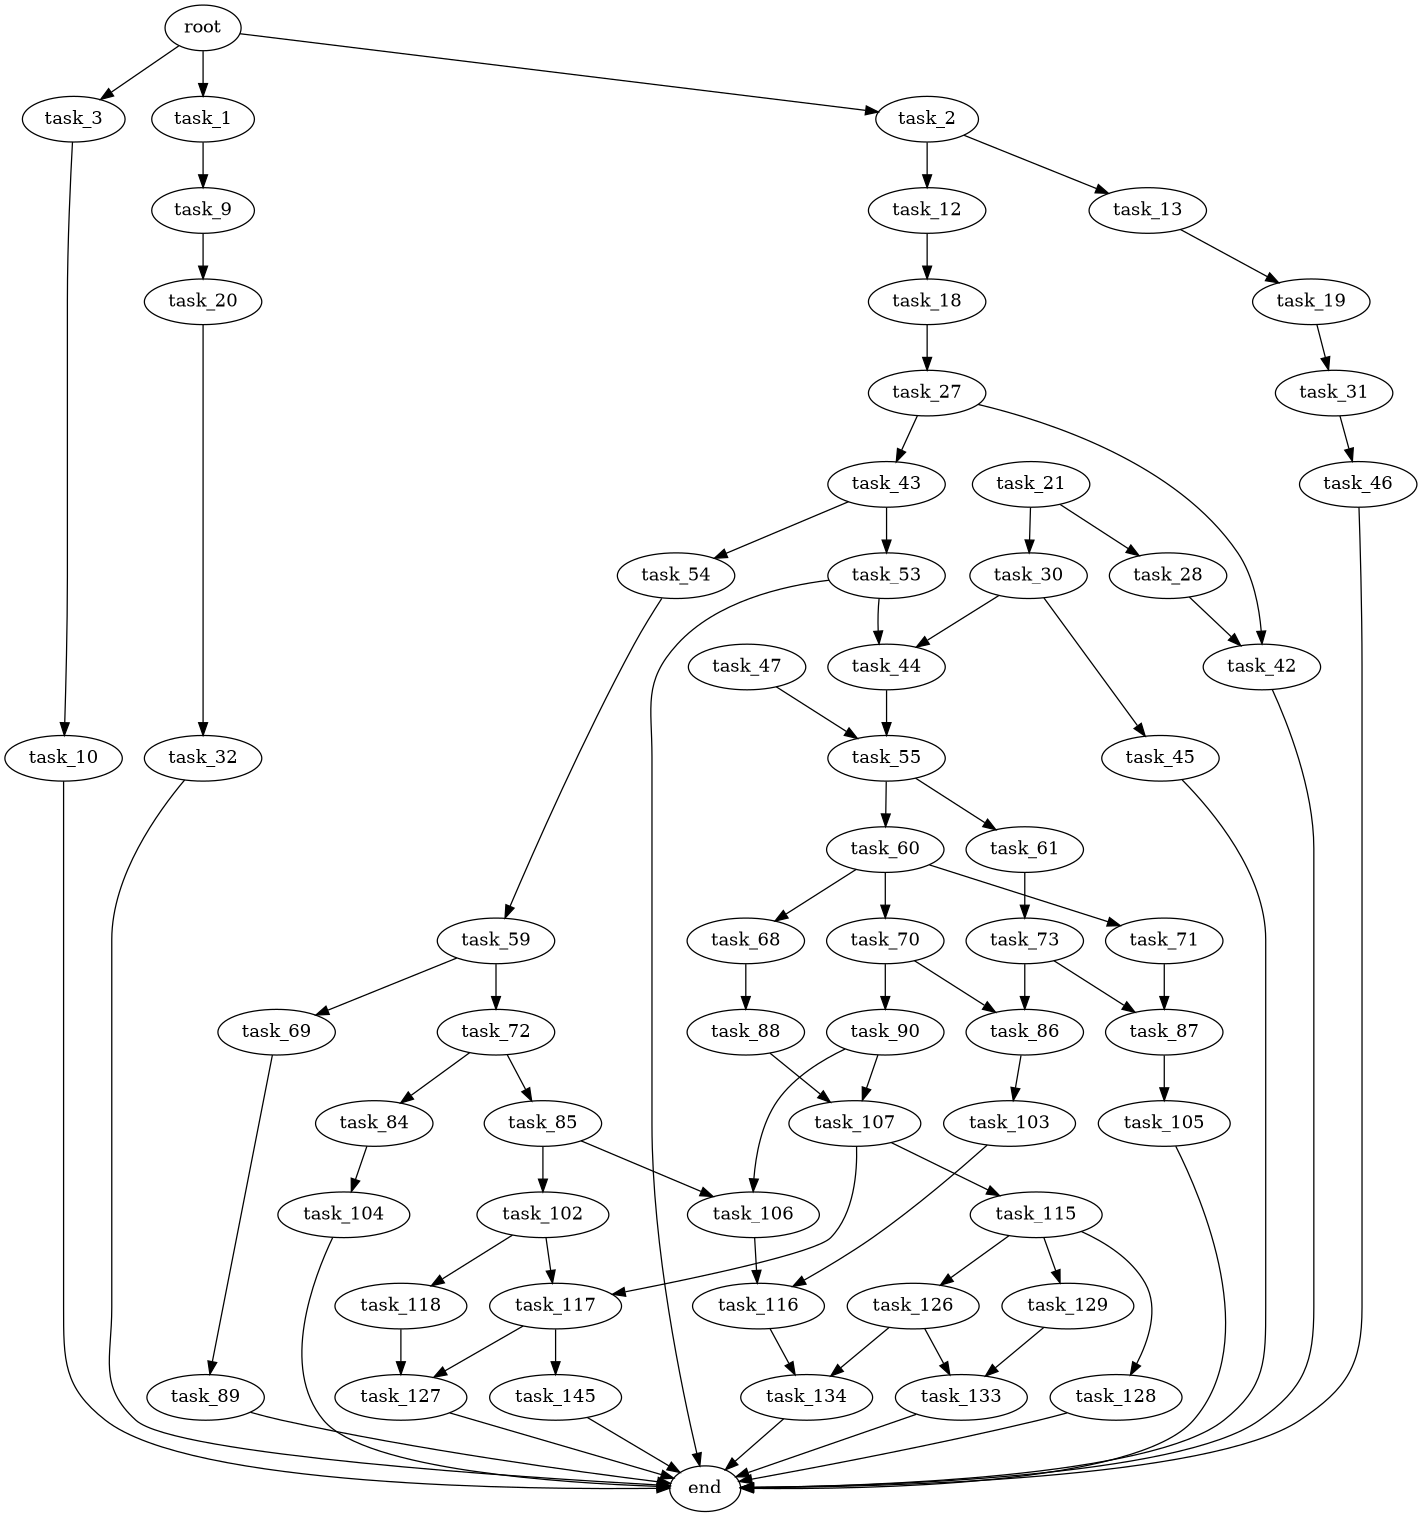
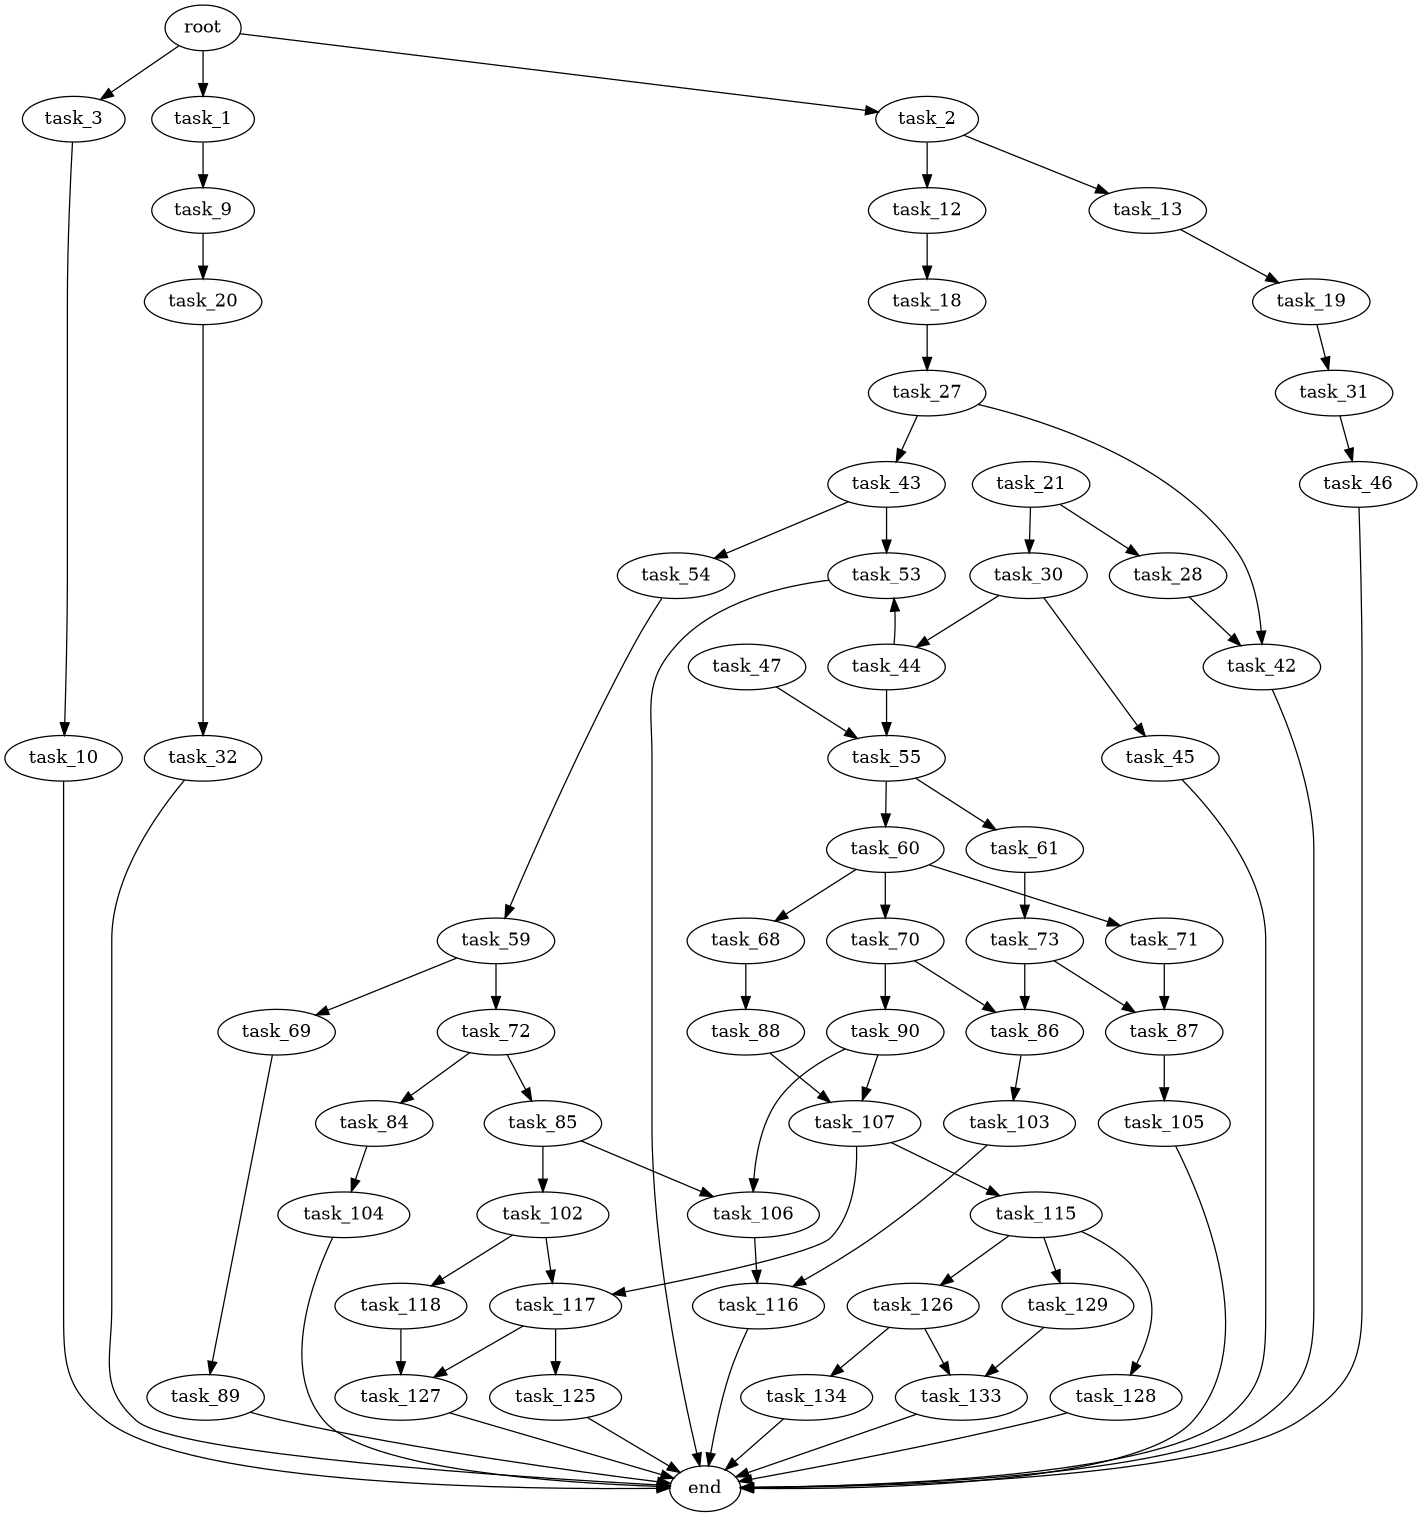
(878, 615) -> (895, 628)
(780, 1346) -> (725, 1390)
(556, 1397) -> (556, 1397)
